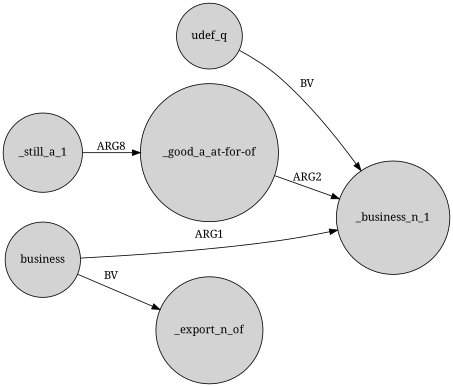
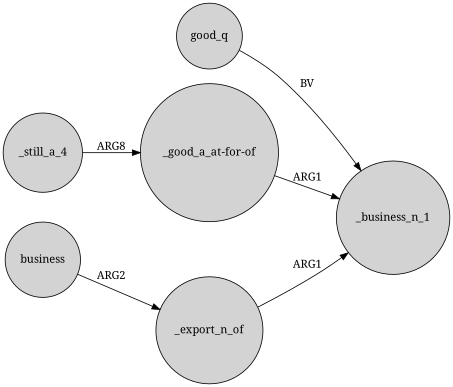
(209, 36) -> (209, 36)
(43, 153) -> (43, 153)
(307, 178) -> (307, 178)
(206, 249) -> (301, 284)
(111, 276) -> (111, 276)
